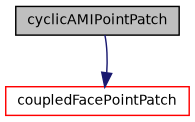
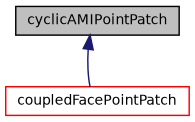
(107, 54) -> (88, 68)
